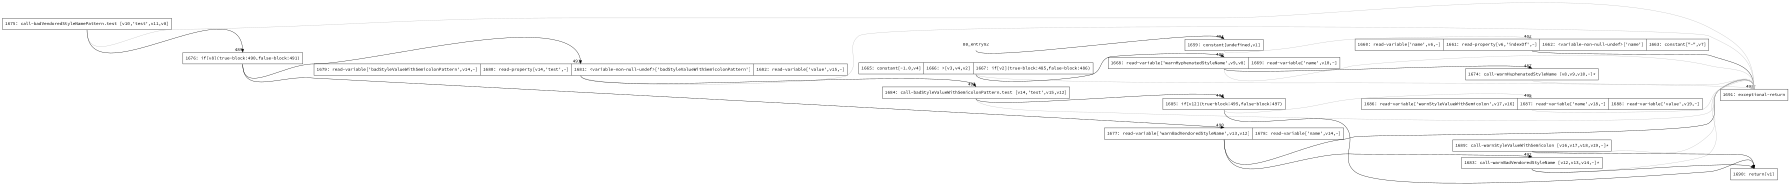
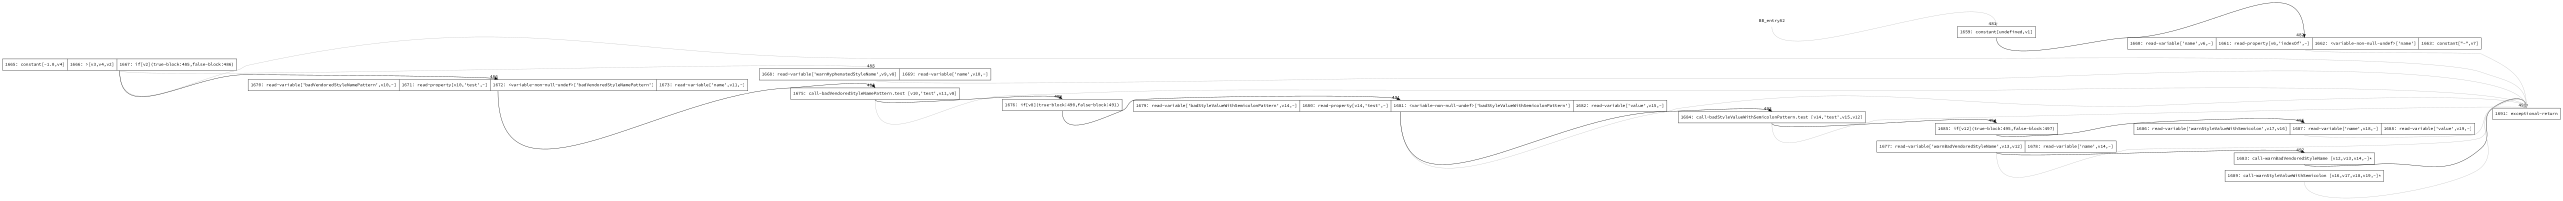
(1376, 38) -> (2159, 34)
(1099, 45) -> (1883, 27)
(1650, 54) -> (2429, 53)
(1099, 68) -> (496, 70)
(1532, 74) -> none
none -> (498, 85)
(1376, 97) -> (2149, 122)
(726, 100) -> none
(1495, 134) -> (2265, 147)
(1675, 163) -> (2436, 167)
(1754, 174) -> none
